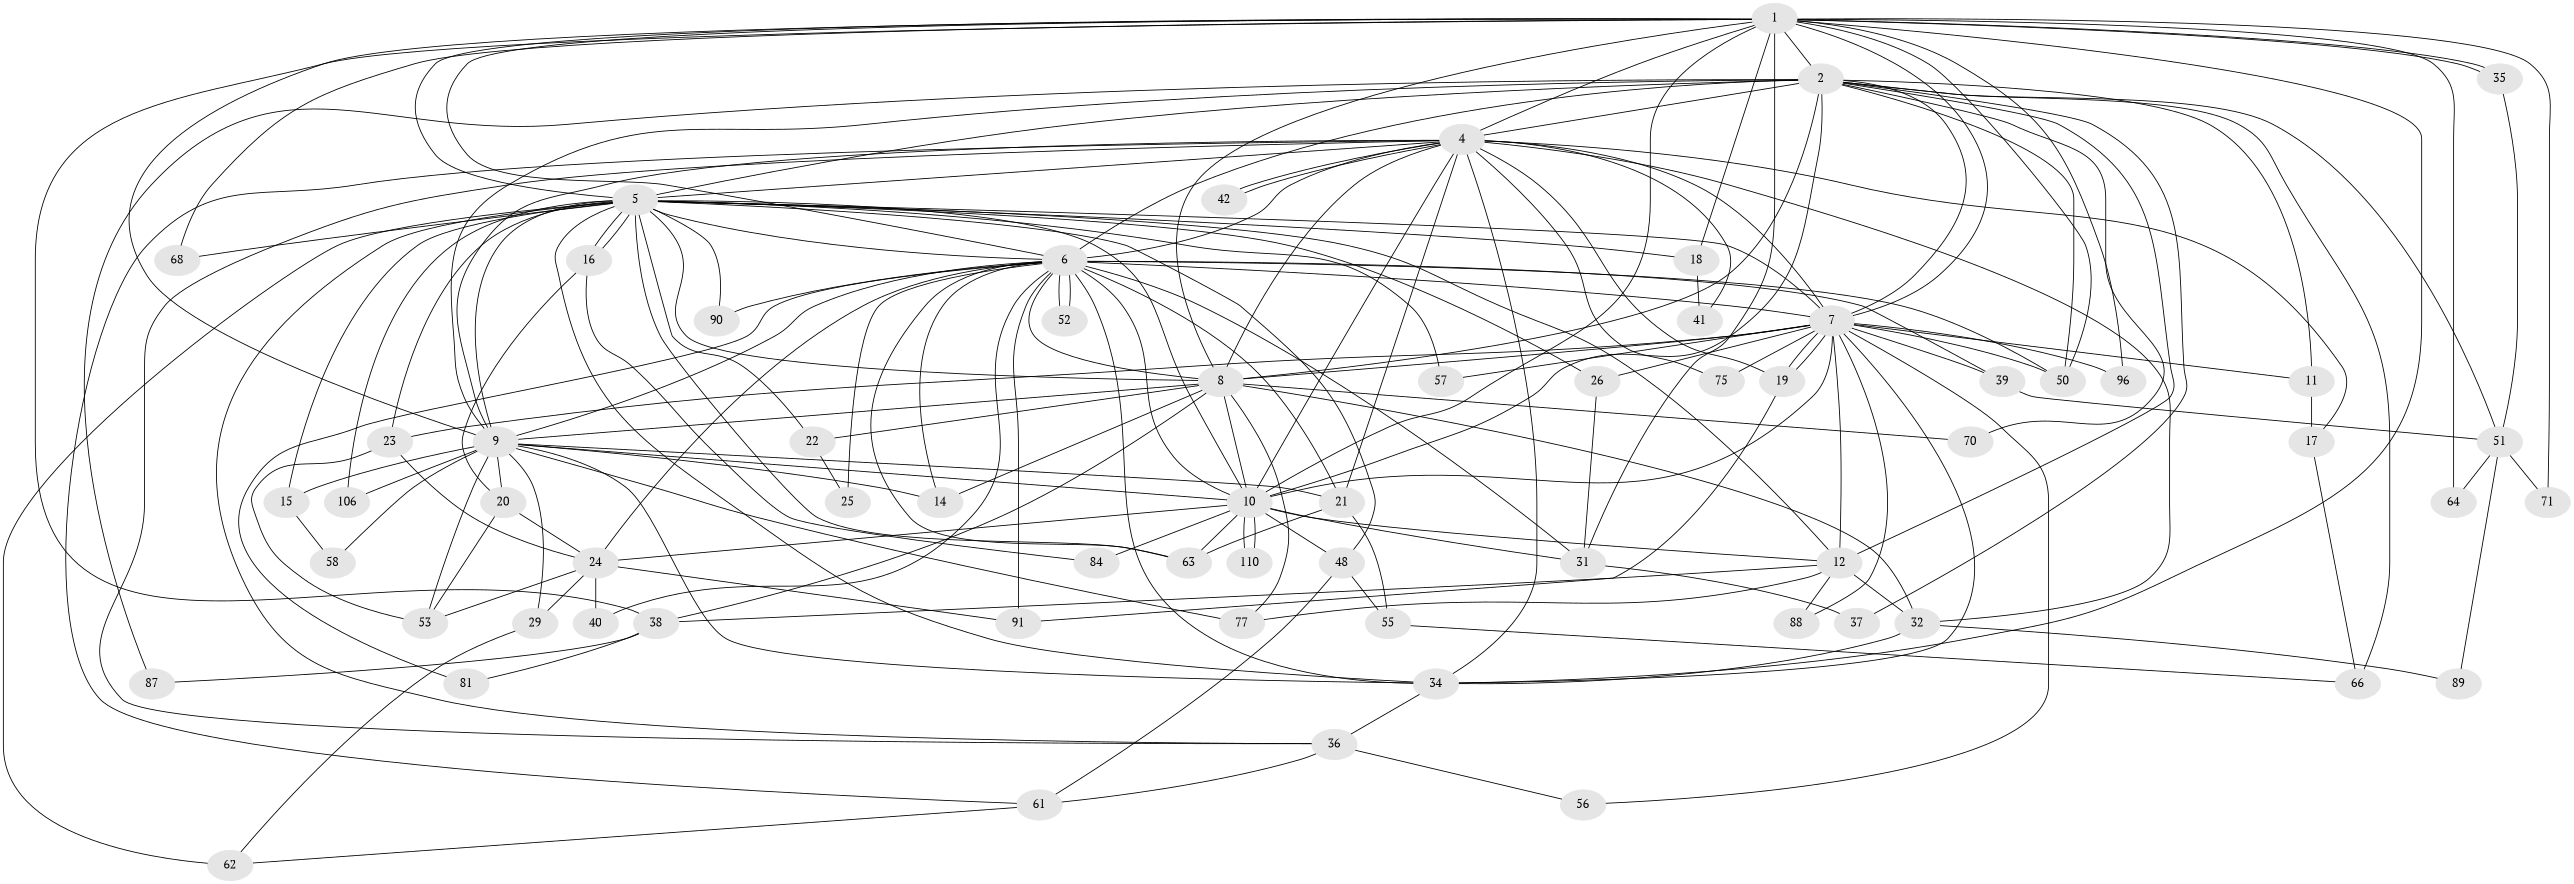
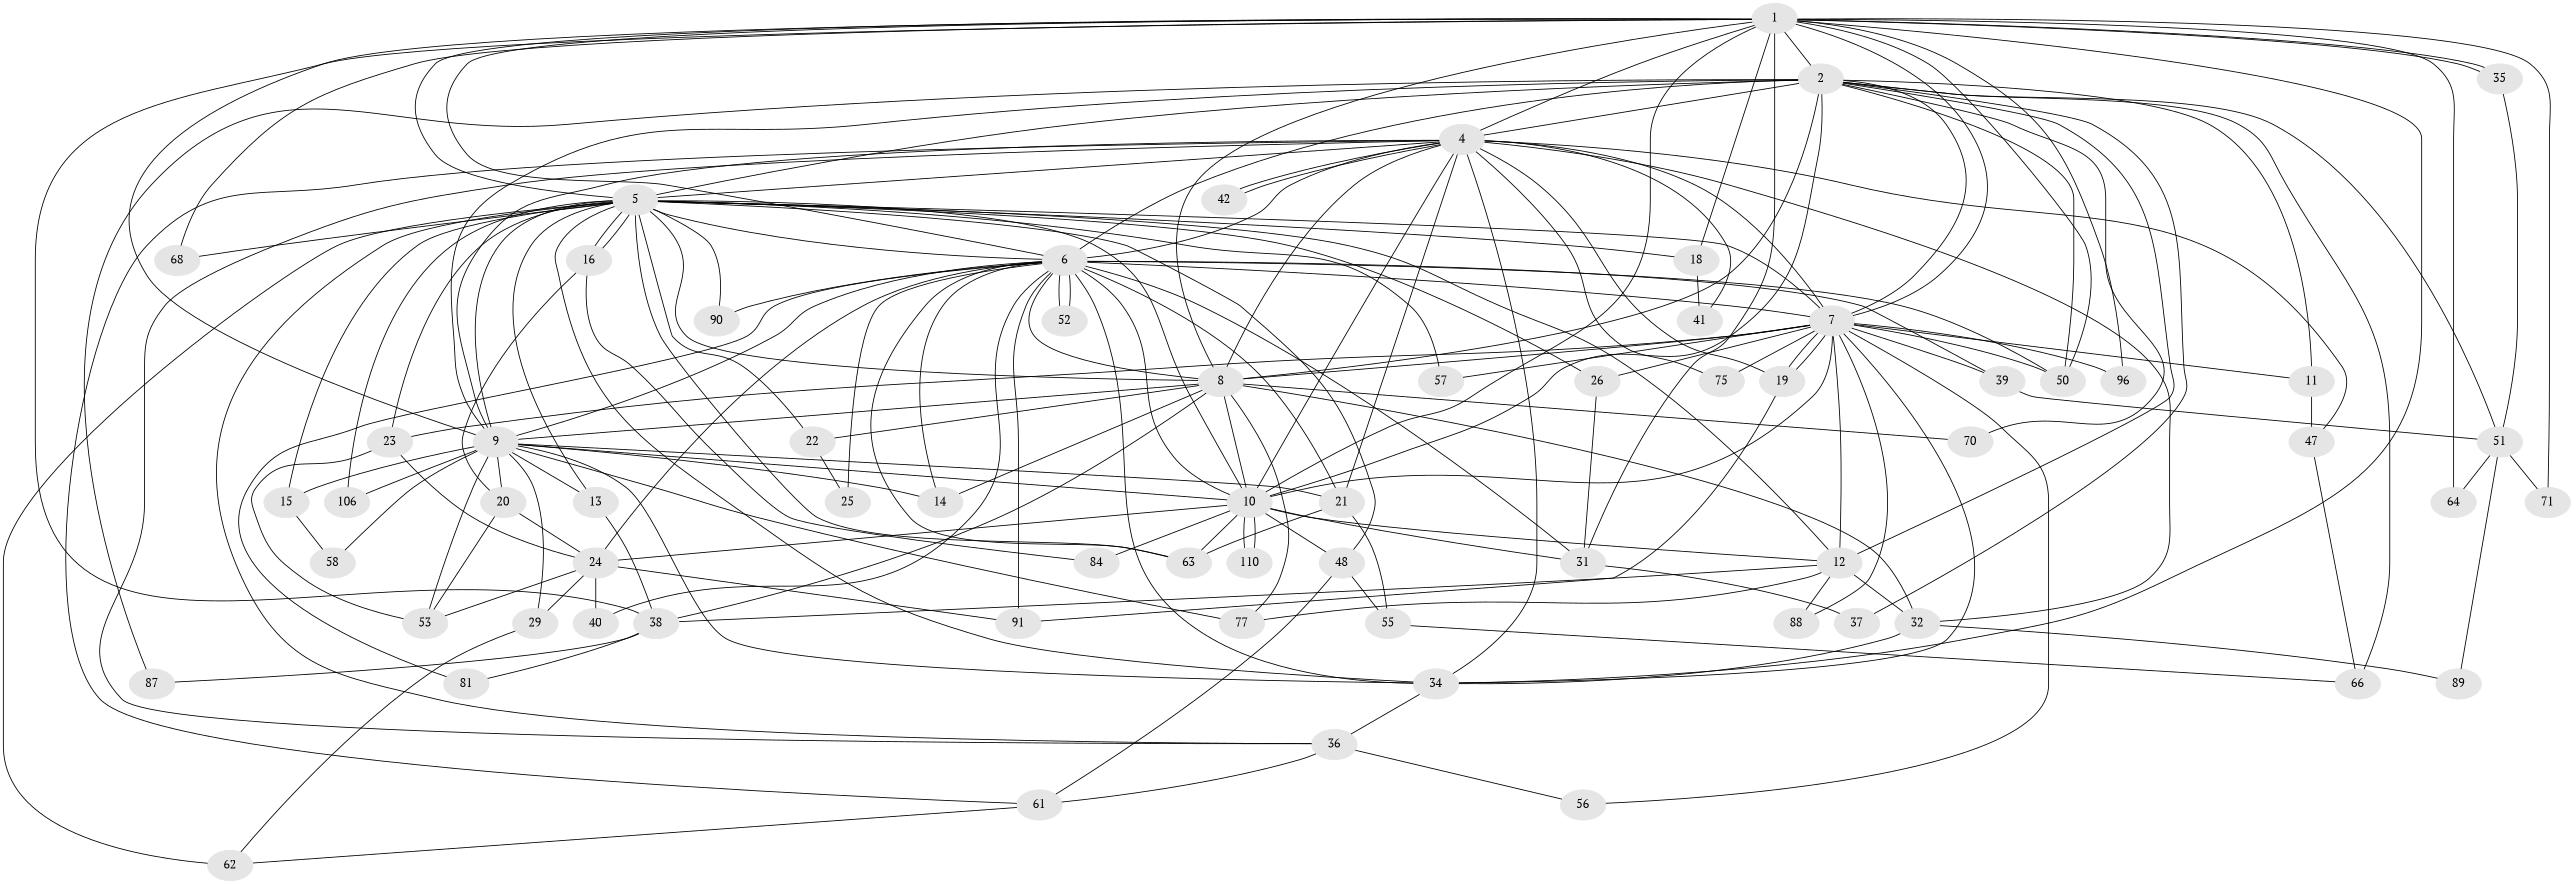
(2312, 442) -> (2312, 442)
none -> (596, 502)
